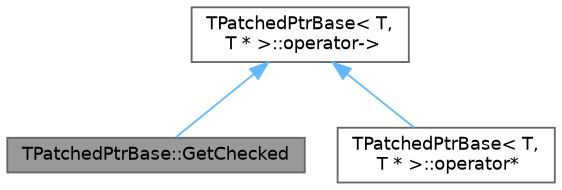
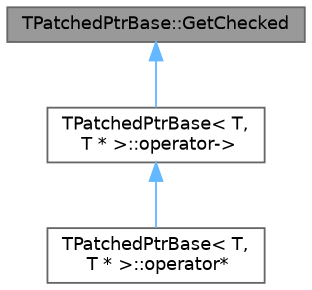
(215, 106) -> (156, 84)
